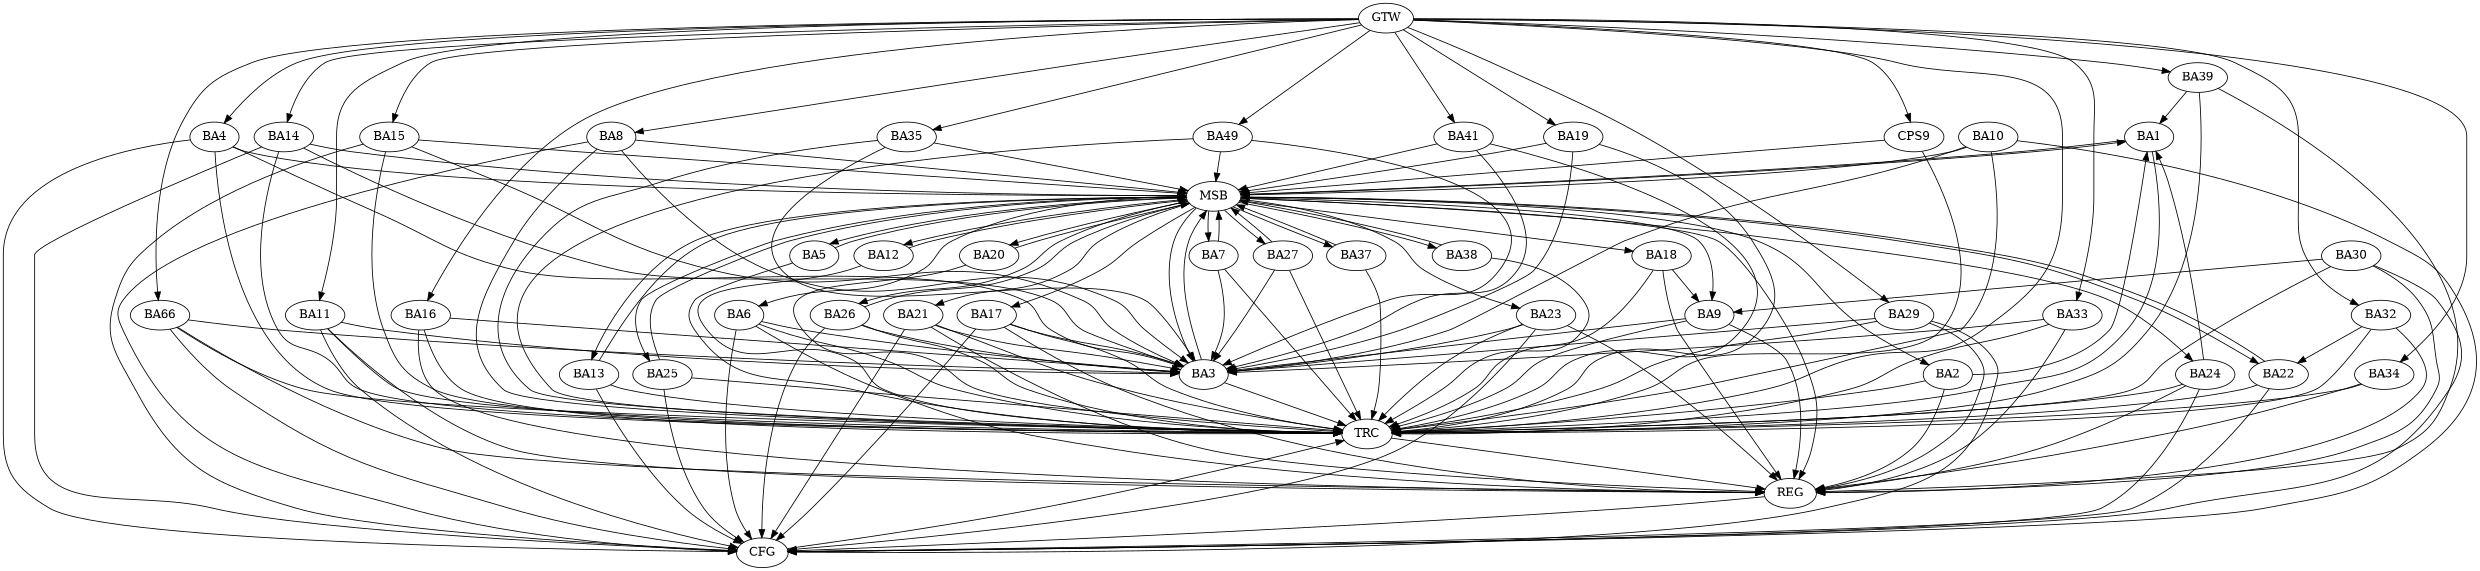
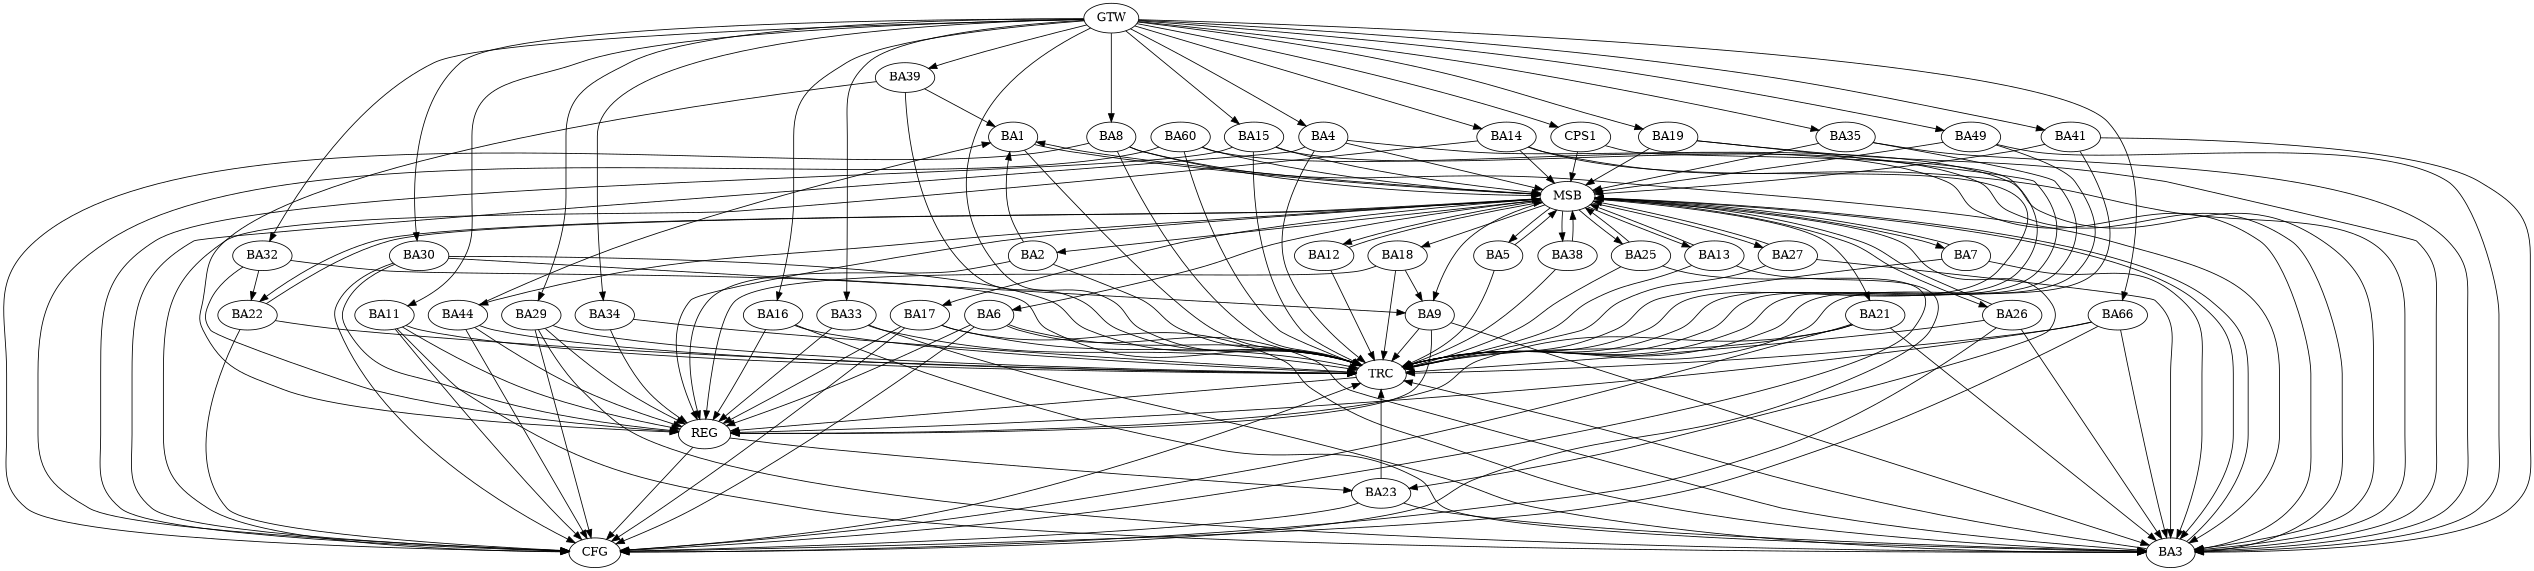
none -> (679, 29)
(1914, 137) -> (1581, 137)
(1988, 137) -> (1181, 137)
(989, 256) -> none
(1356, 256) -> none
(2205, 375) -> (458, 315)
(1680, 396) -> (1036, 468)
